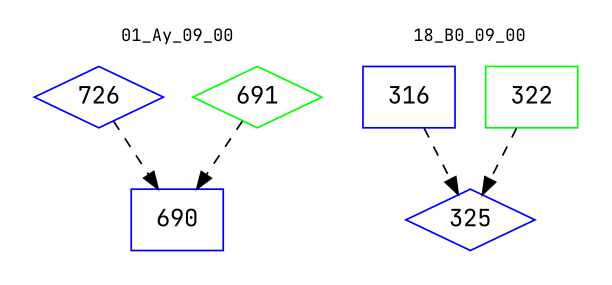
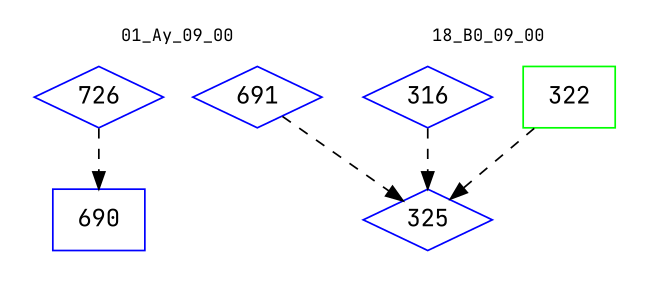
(257, 97) -> (257, 97)
(409, 97) -> (428, 97)
(224, 148) -> (325, 146)
